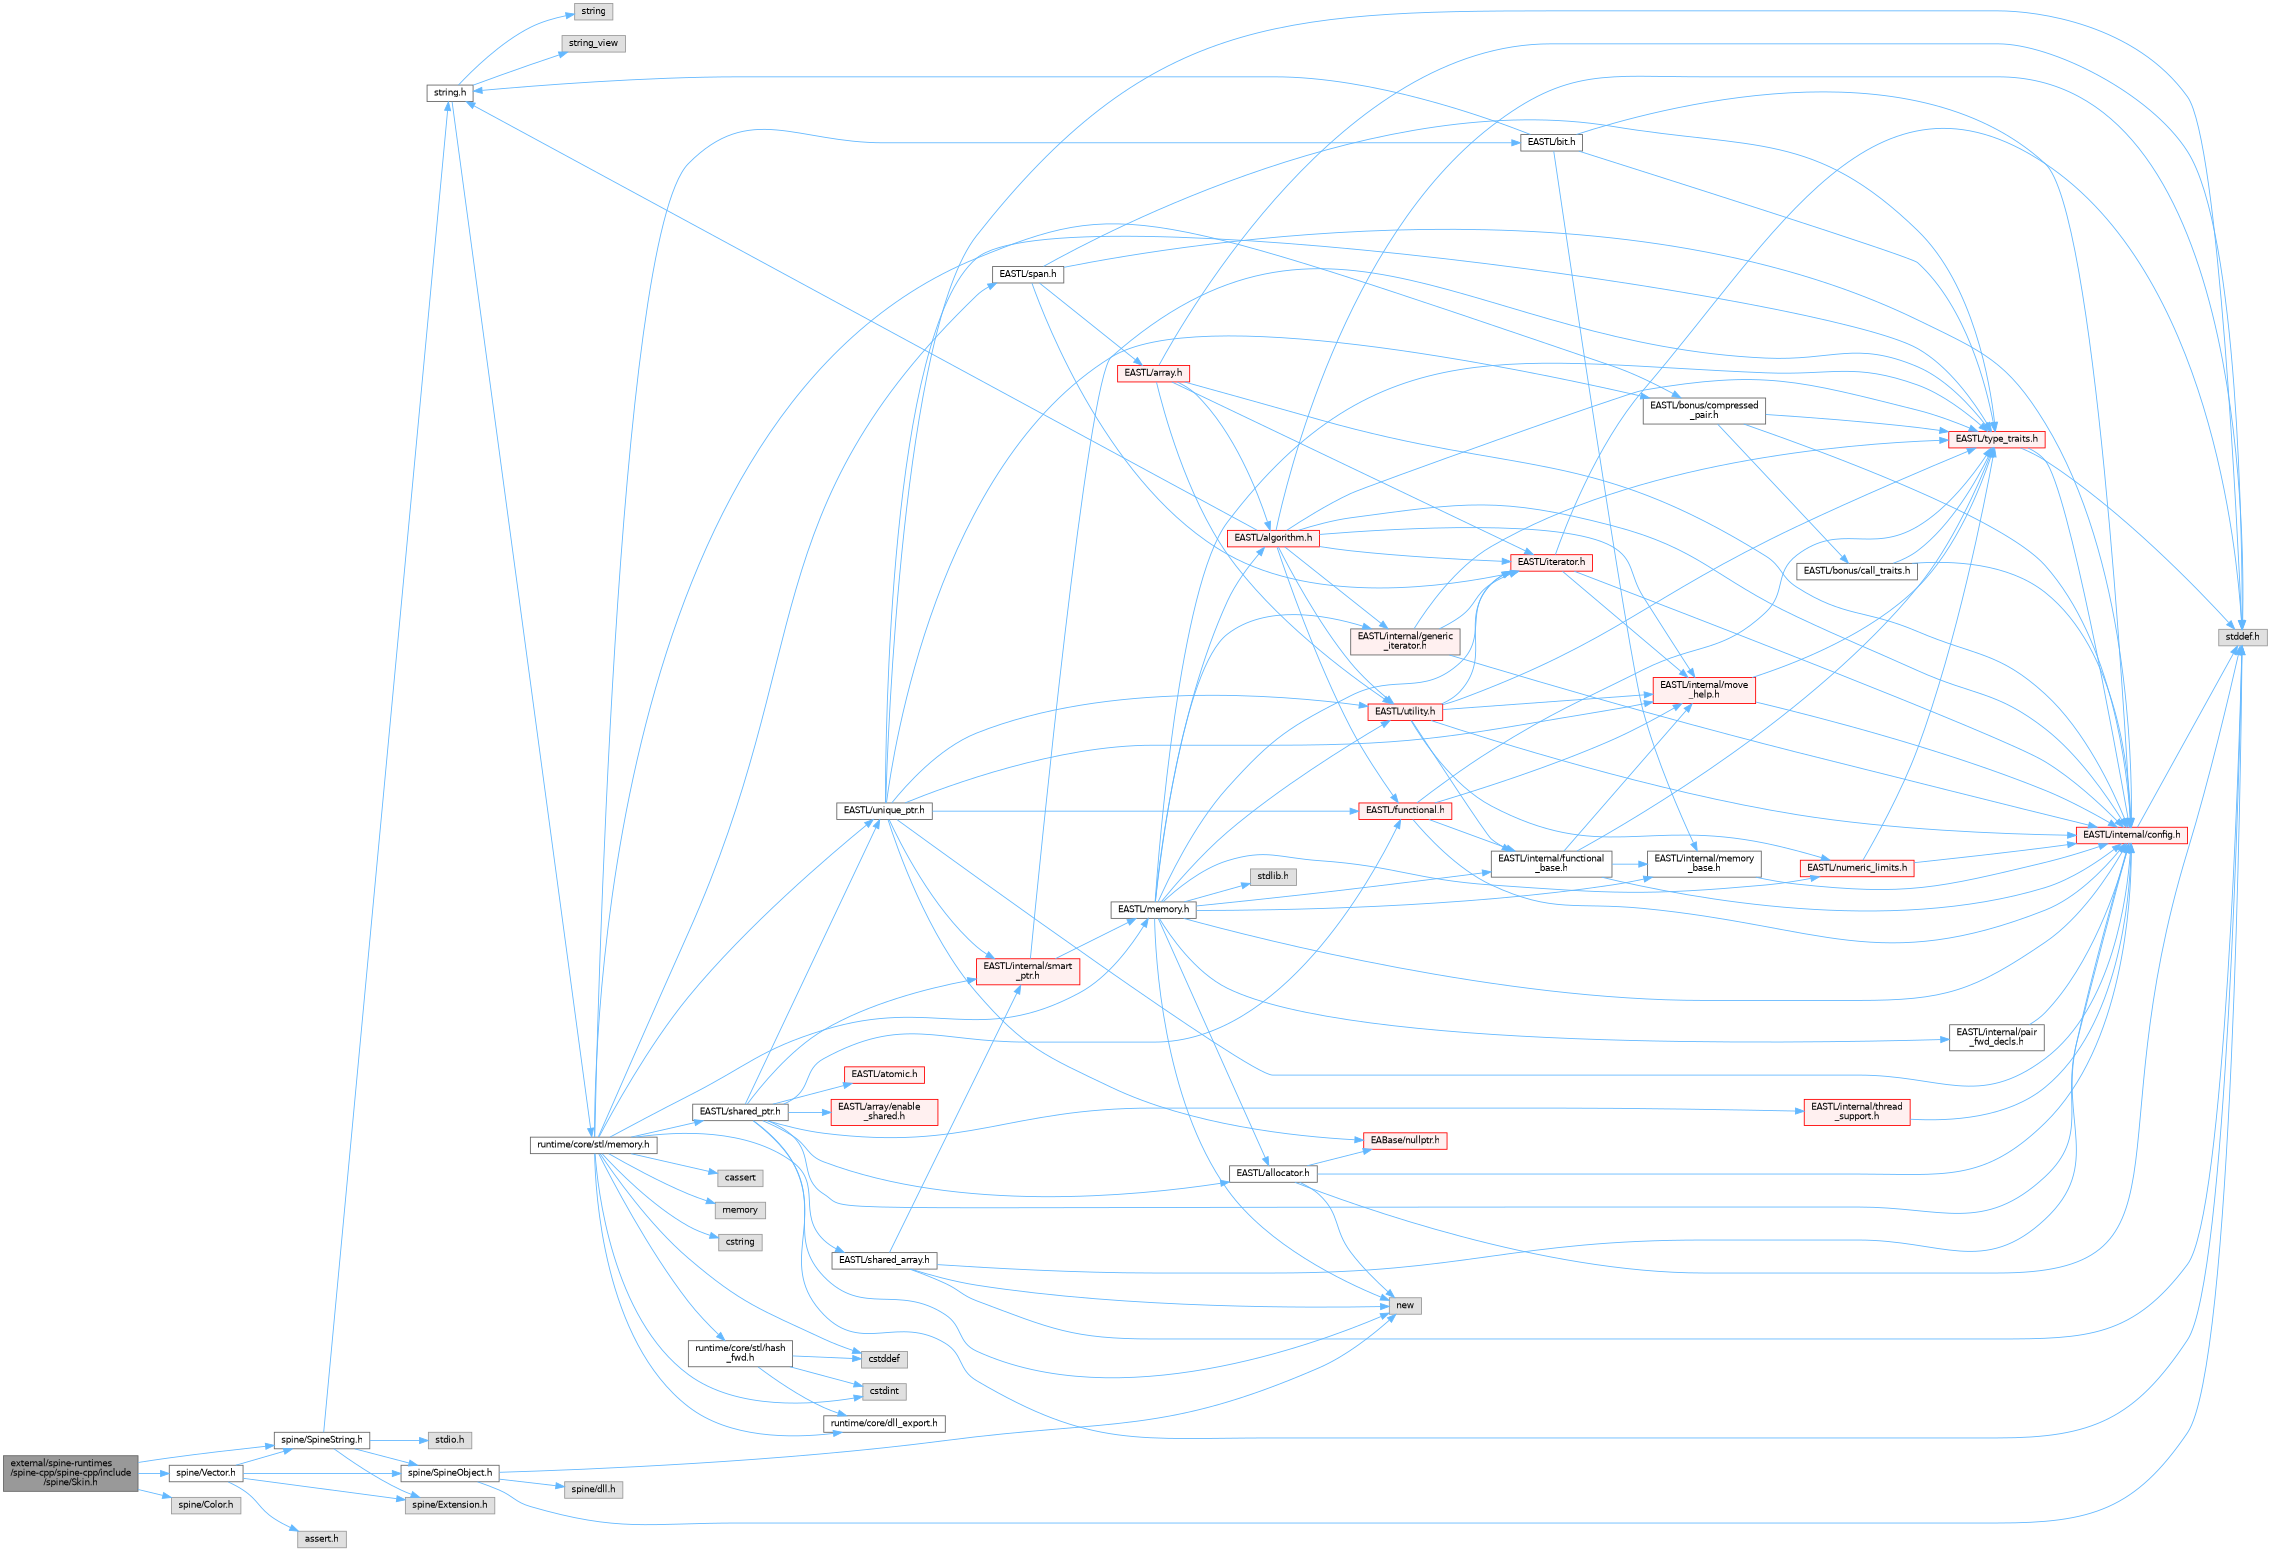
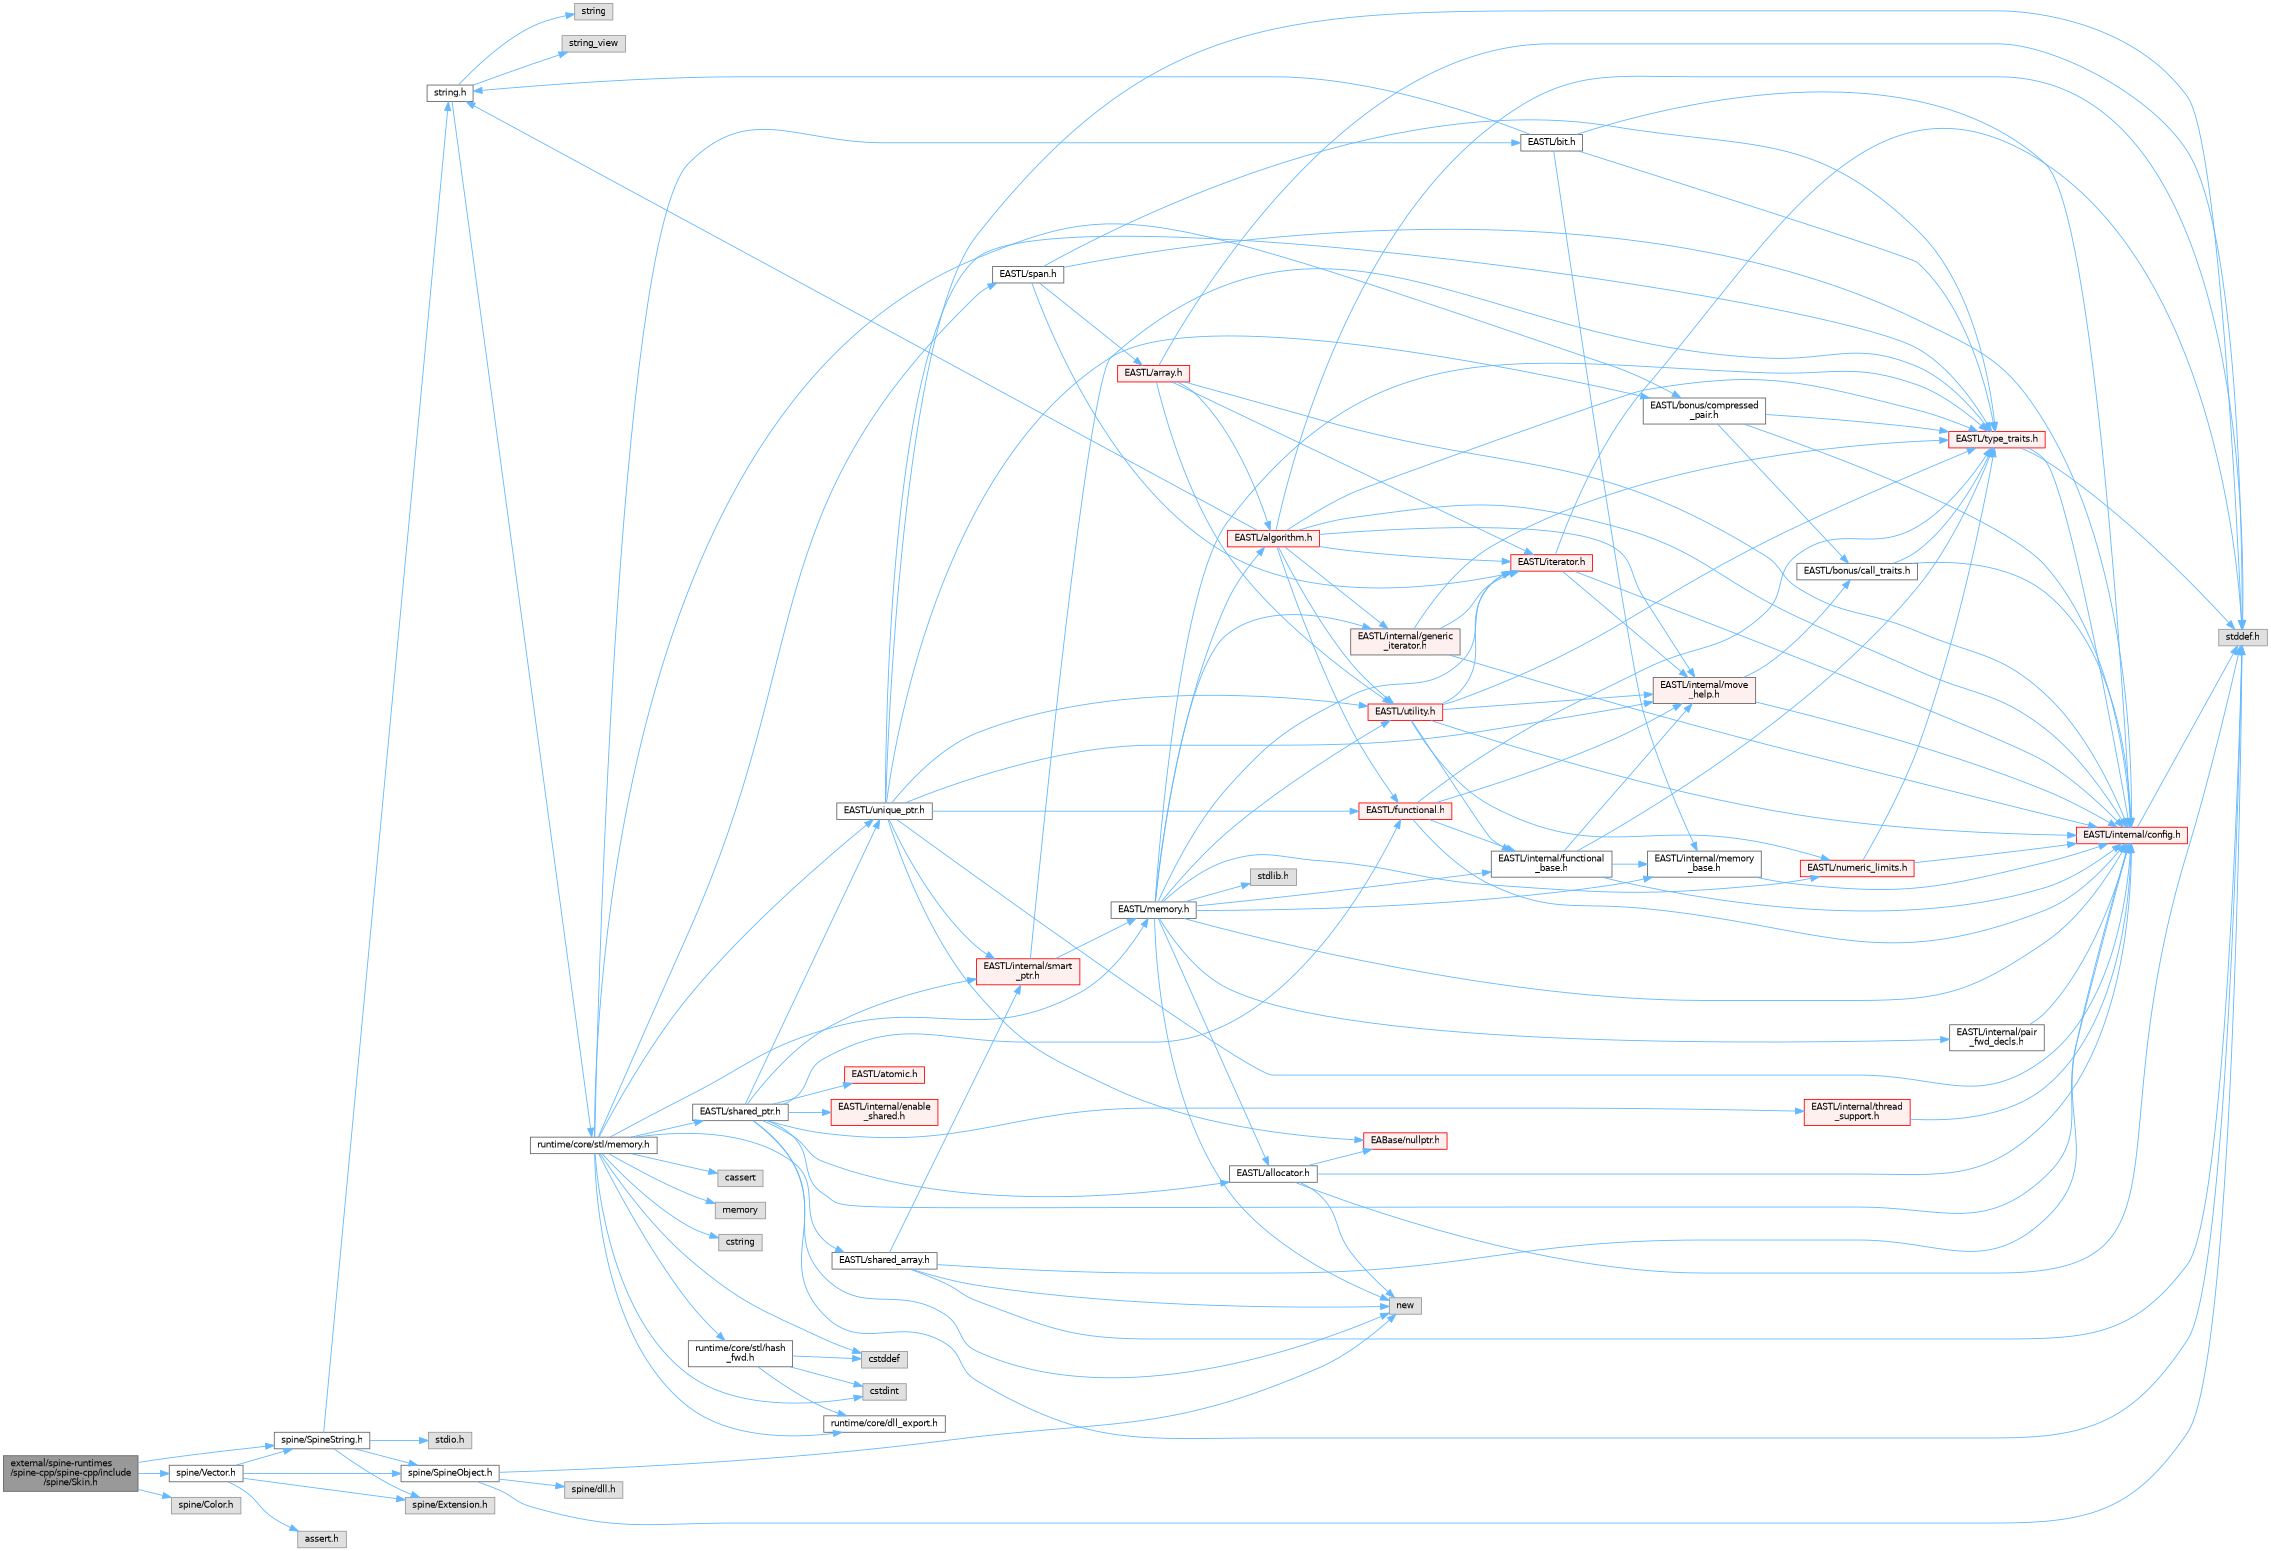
(1868, 625) -> (1799, 638)
(1704, 691) -> (1704, 691)
(885, 1112) -> (885, 1112)
